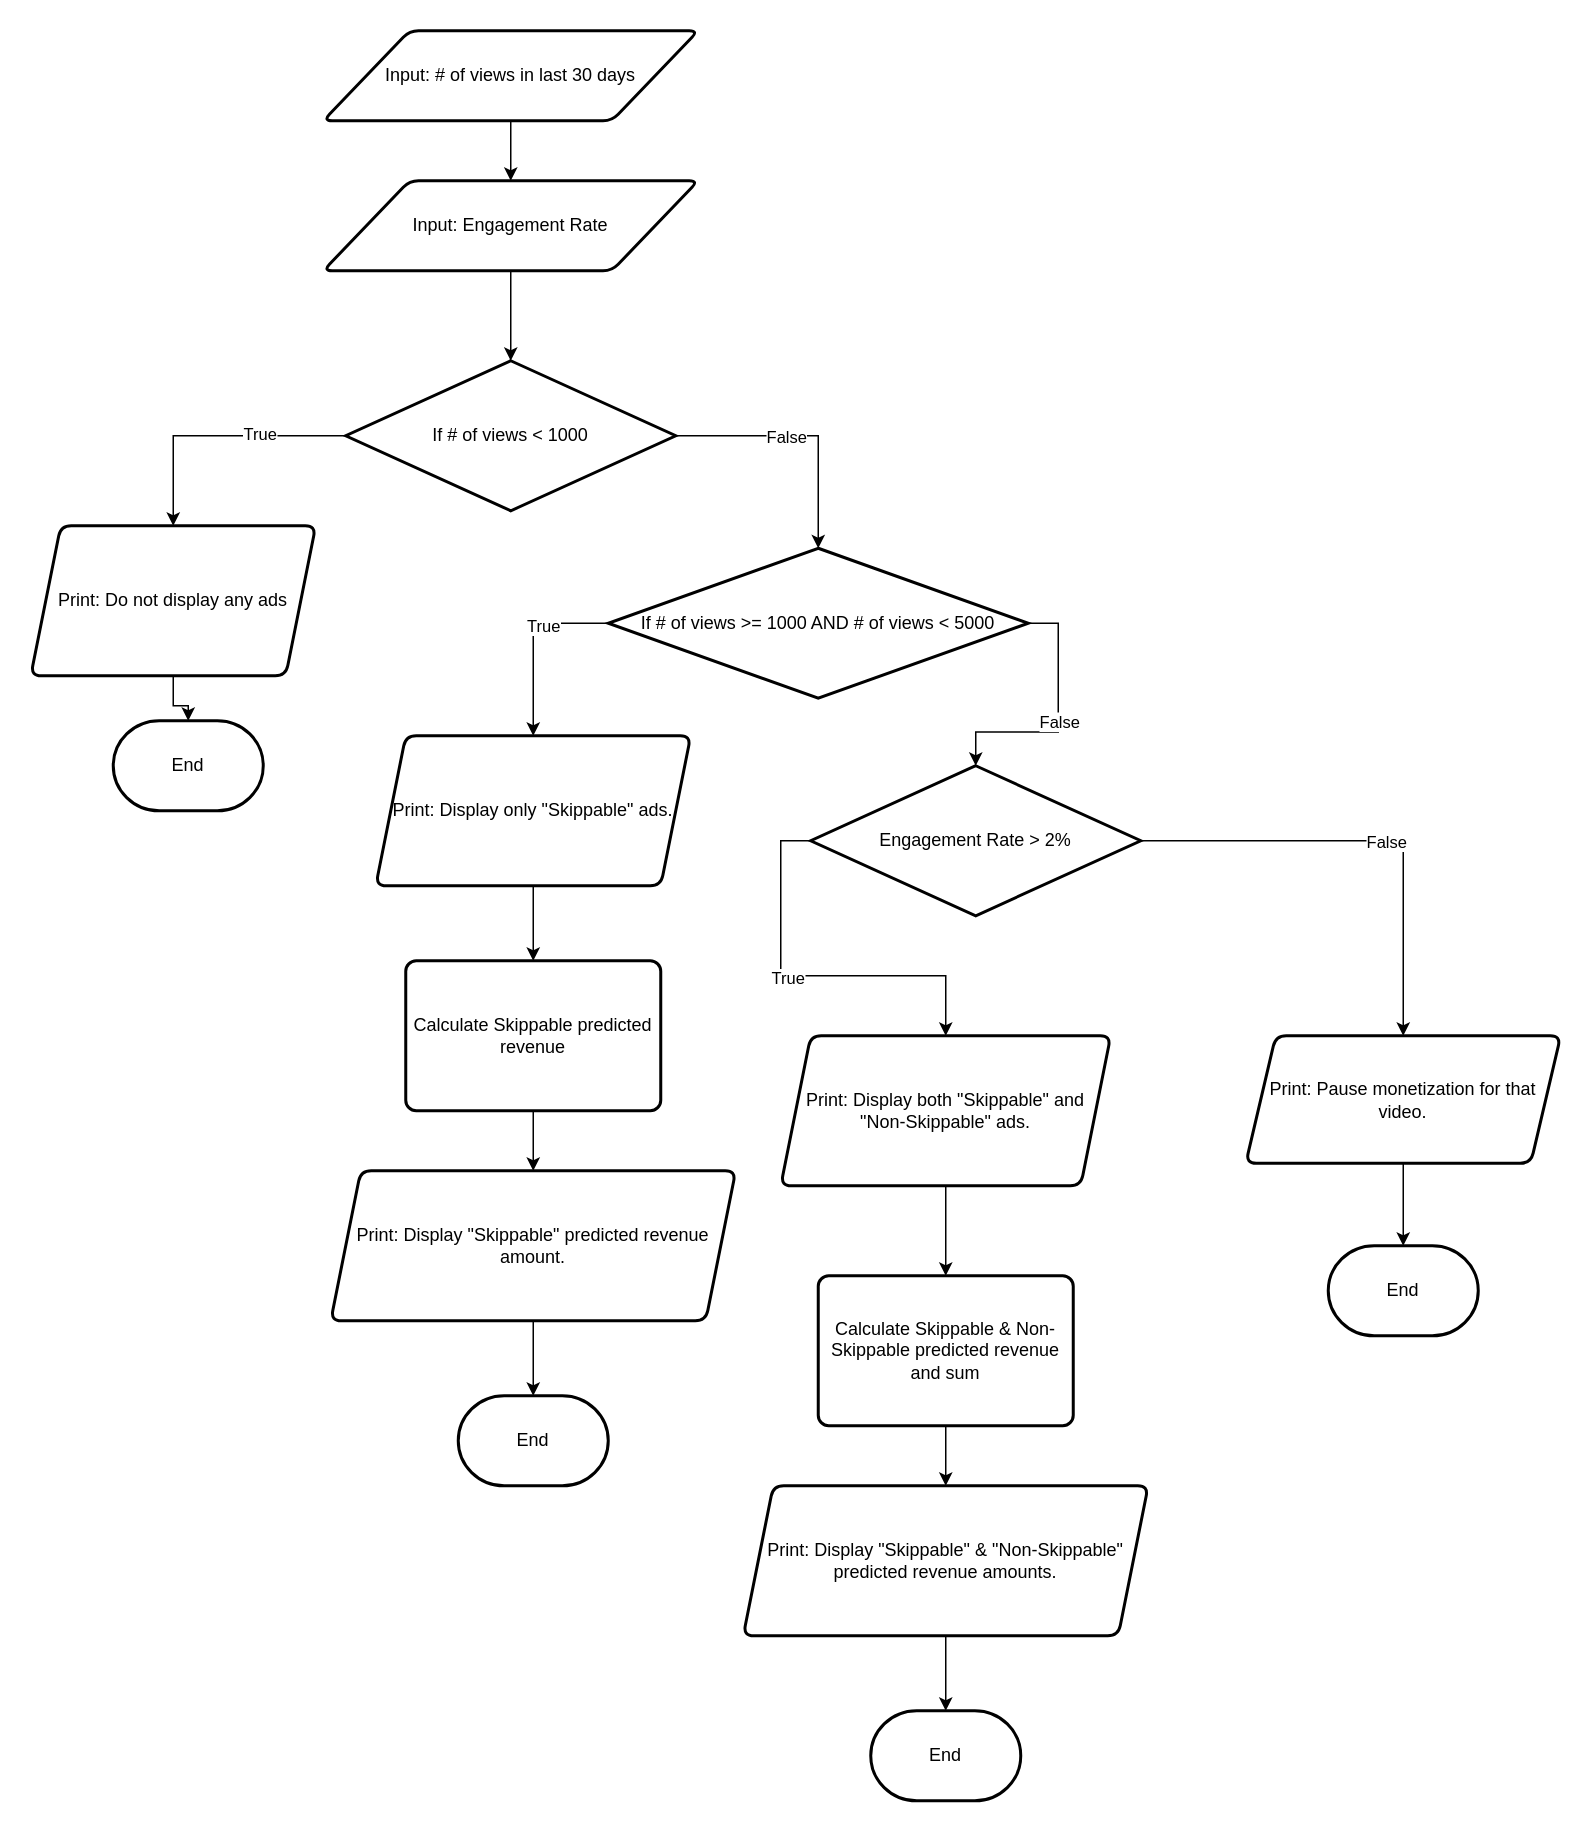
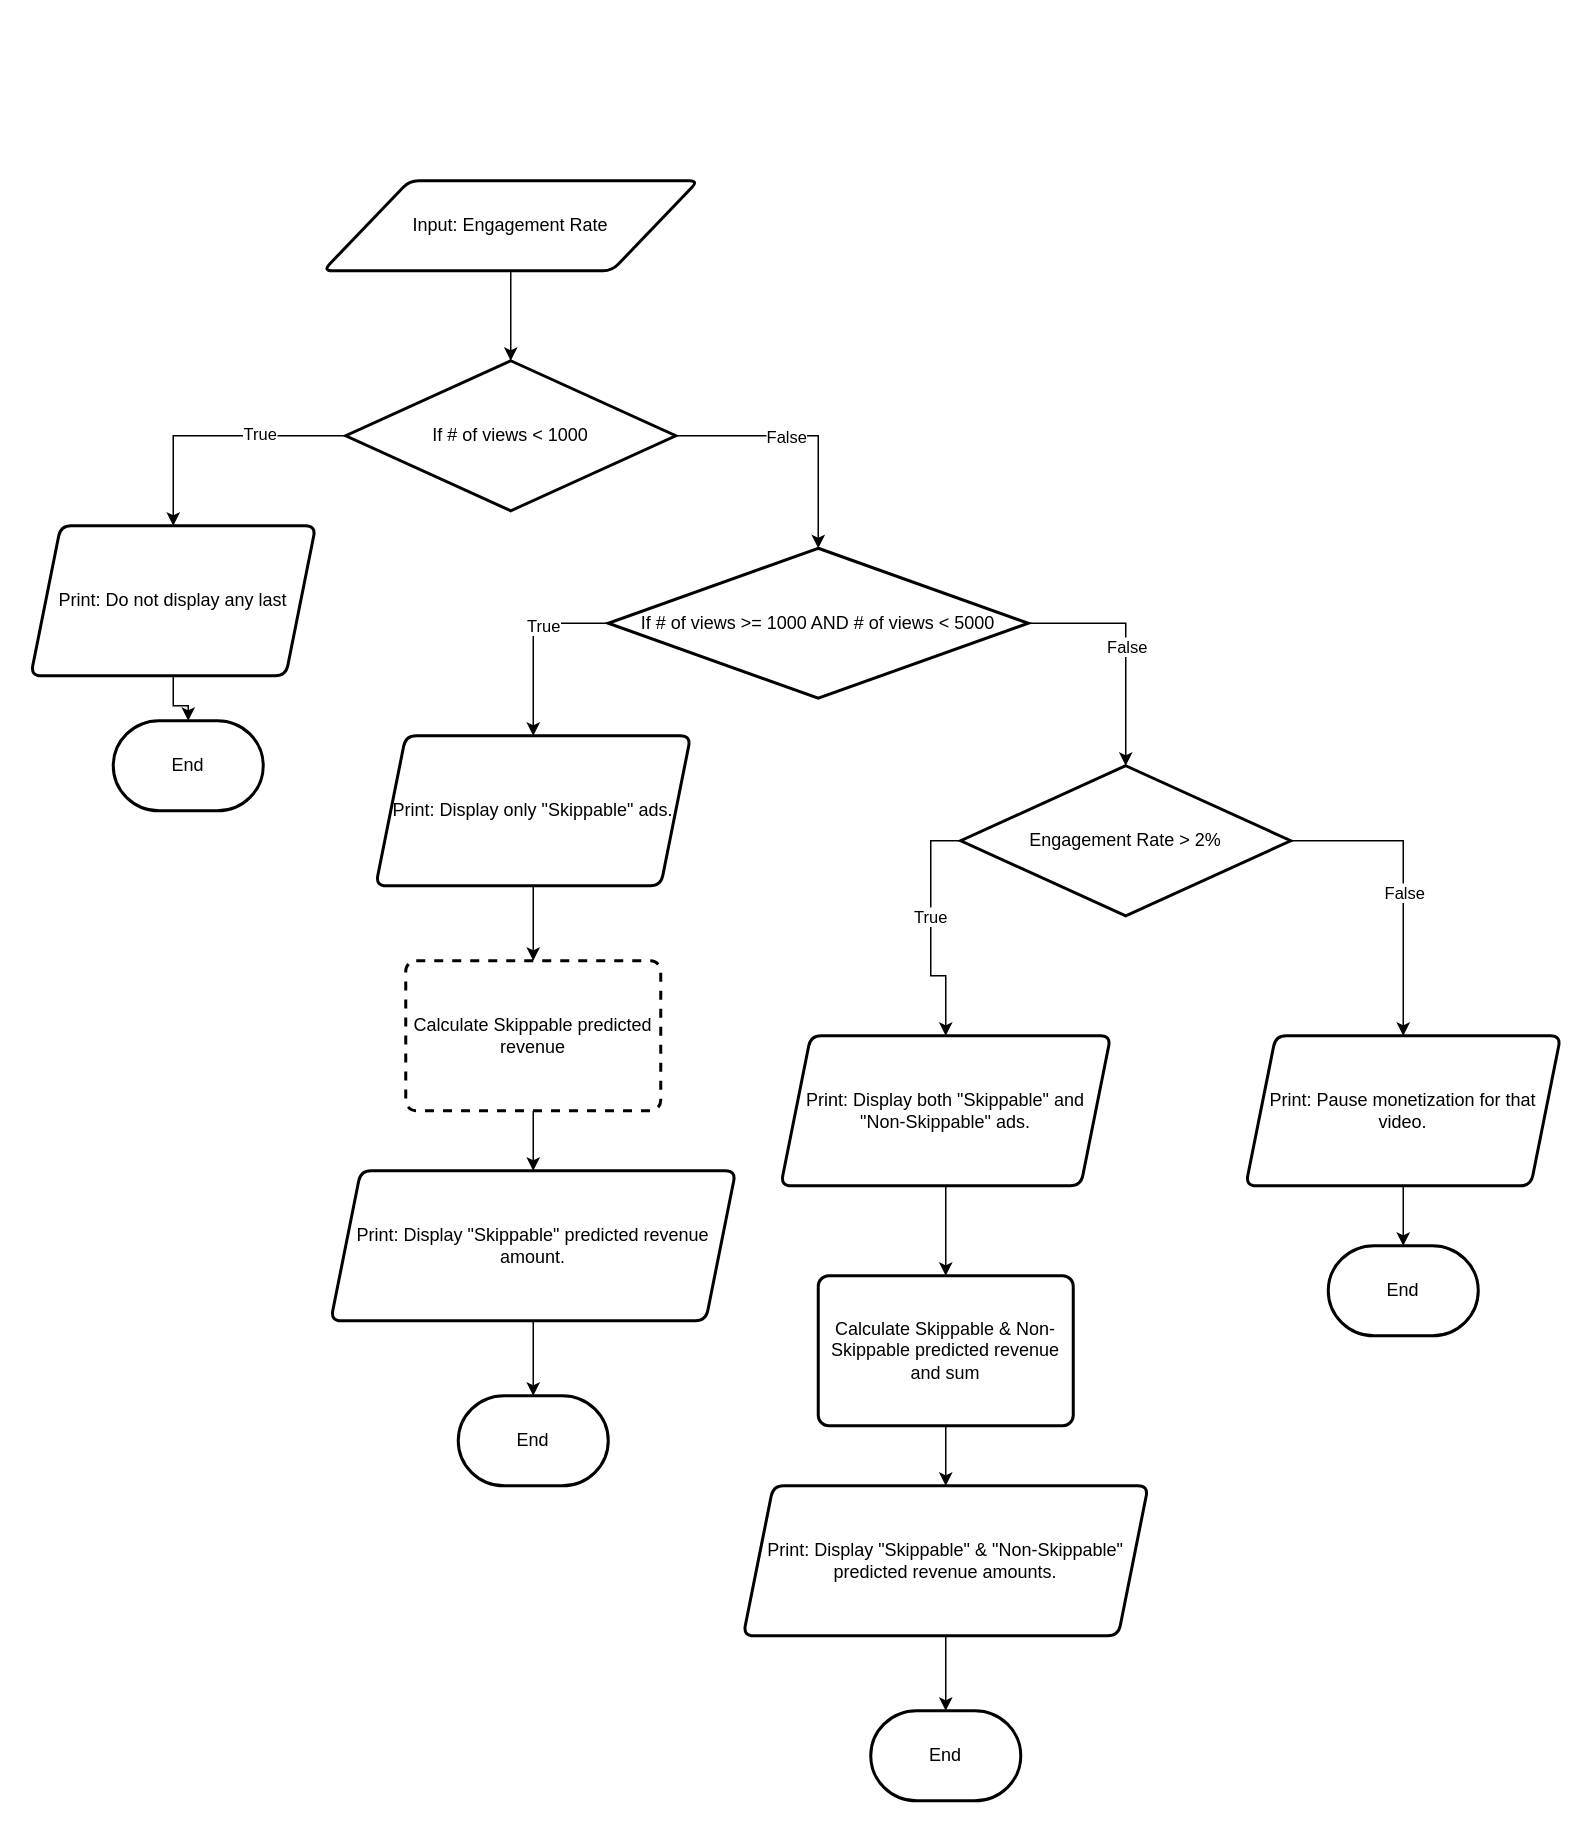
(511, 76) -> none
(511, 146) -> none
(173, 601) -> (173, 601)
(976, 841) -> (1126, 841)
(533, 1036) -> (533, 1036)
(1403, 1100) -> (1403, 1111)
